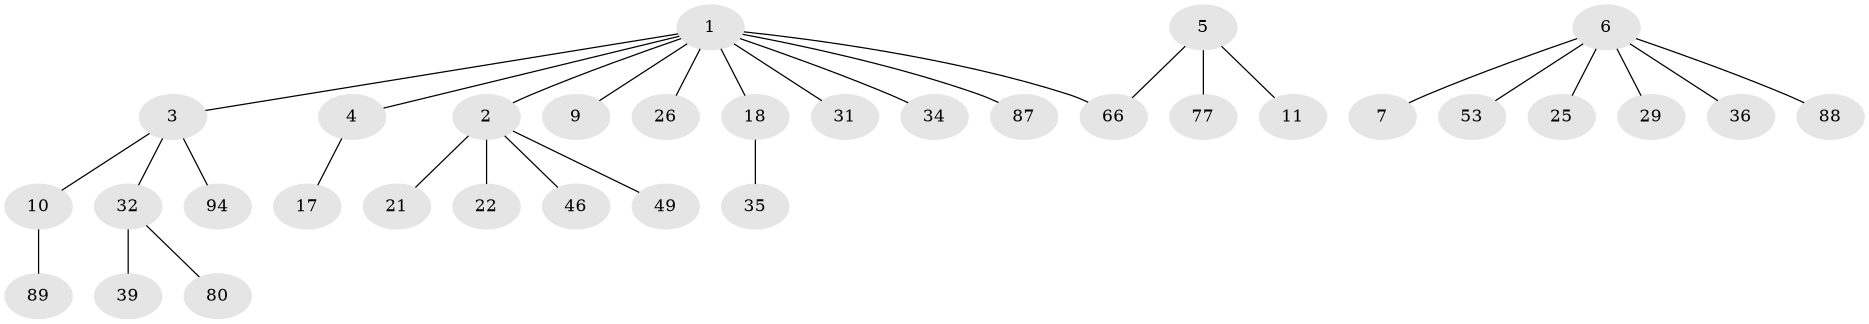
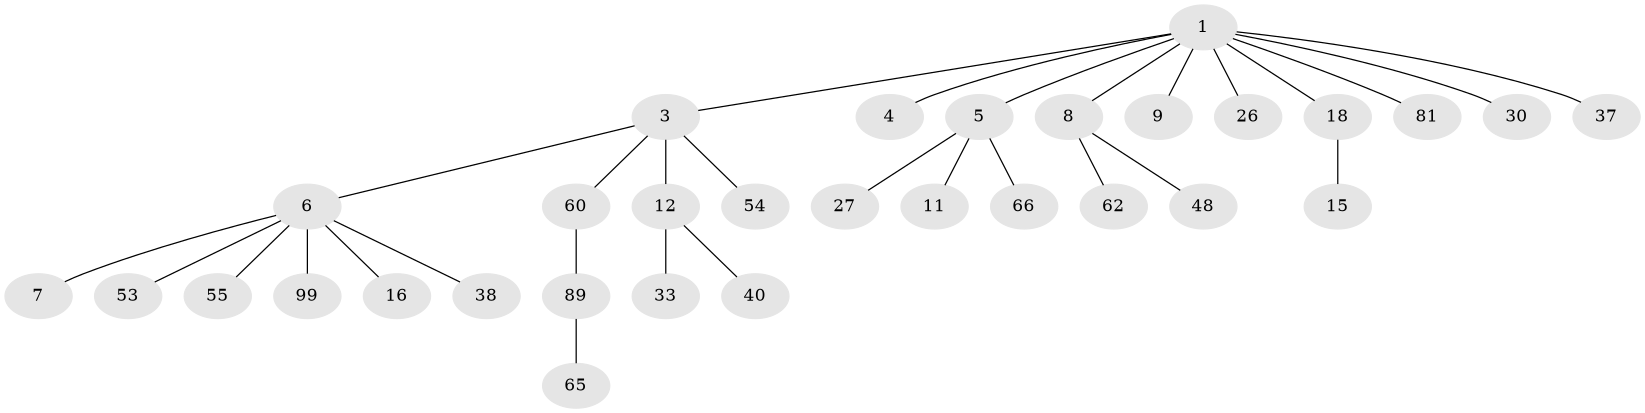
(918, 58) -> (1089, 69)
(487, 117) -> (1069, 117)
(845, 117) -> (1427, 117)
(935, 117) -> (1517, 117)
(1024, 117) -> (1607, 117)
(1203, 117) -> (845, 207)
(1562, 117) -> (218, 296)
(1651, 117) -> (307, 296)
(1741, 117) -> (397, 296)
(1831, 117) -> (487, 296)
none -> (487, 162)
(39, 207) -> (576, 207)
(128, 207) -> (666, 207)
(218, 207) -> (755, 207)
(307, 207) -> none
(397, 207) -> none
(487, 207) -> (1114, 207)
(576, 207) -> (1203, 207)
(666, 207) -> none
(755, 207) -> (1338, 207)
(128, 296) -> (666, 296)
(218, 296) -> (755, 296)
none -> (576, 386)
